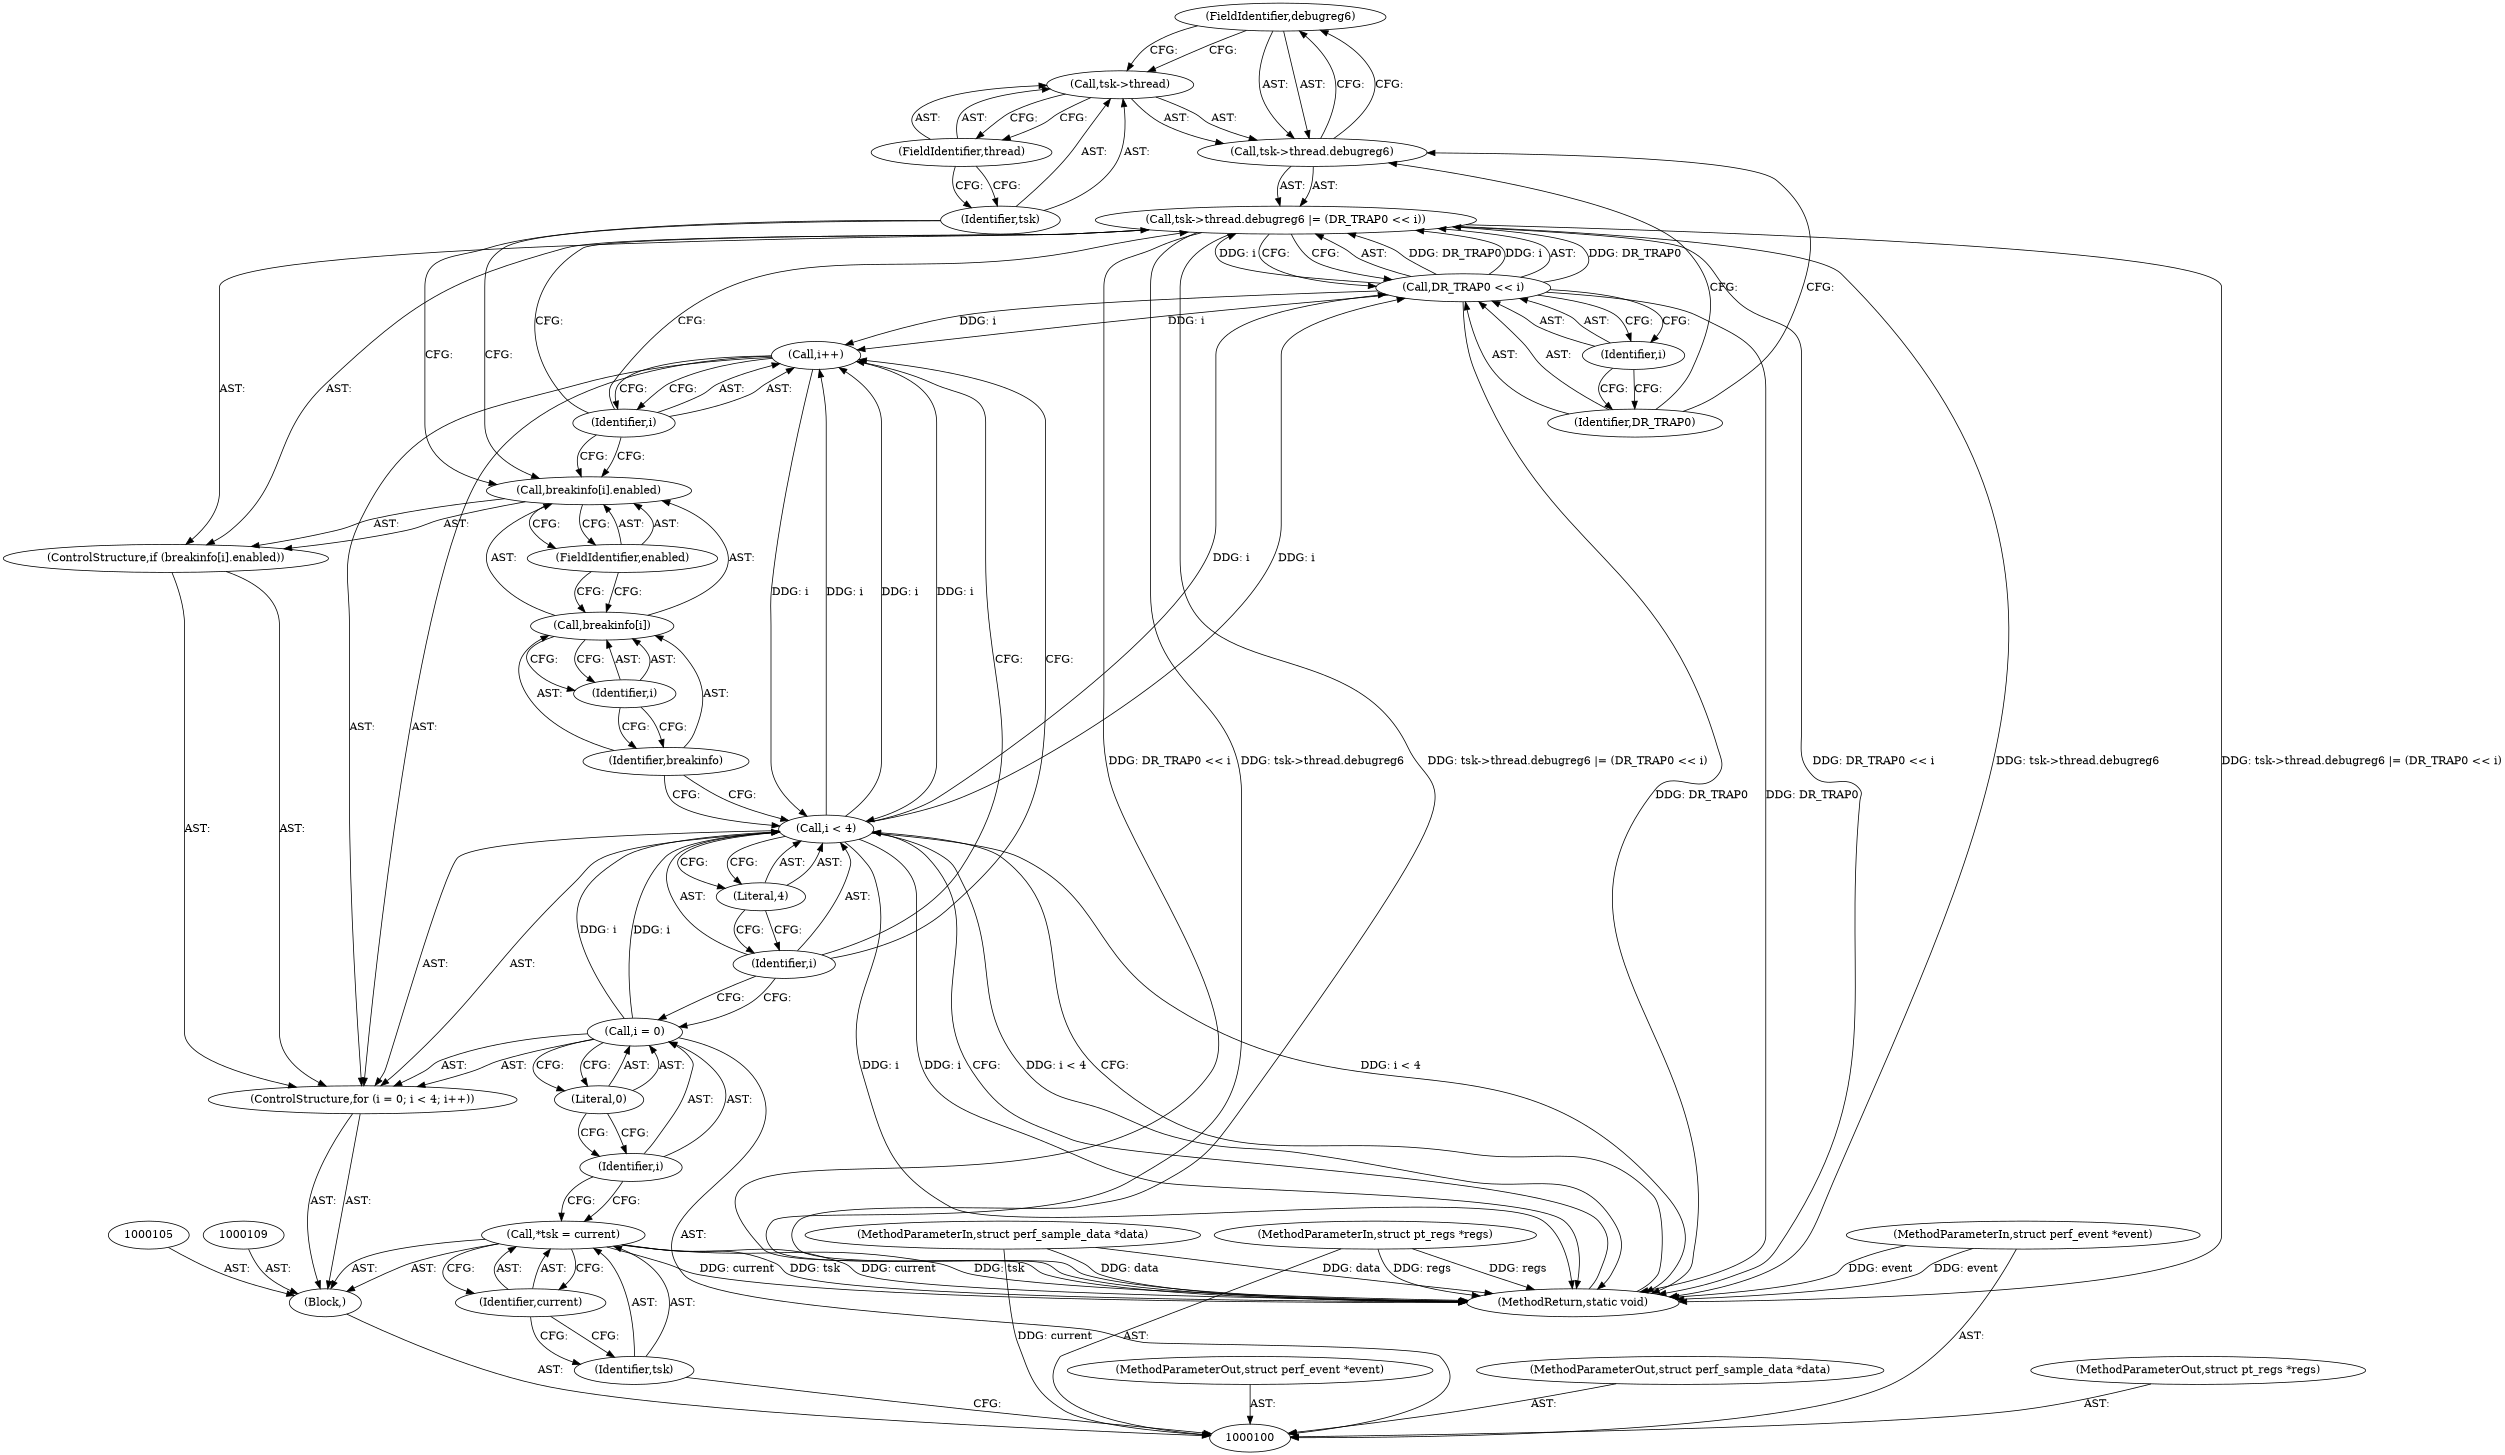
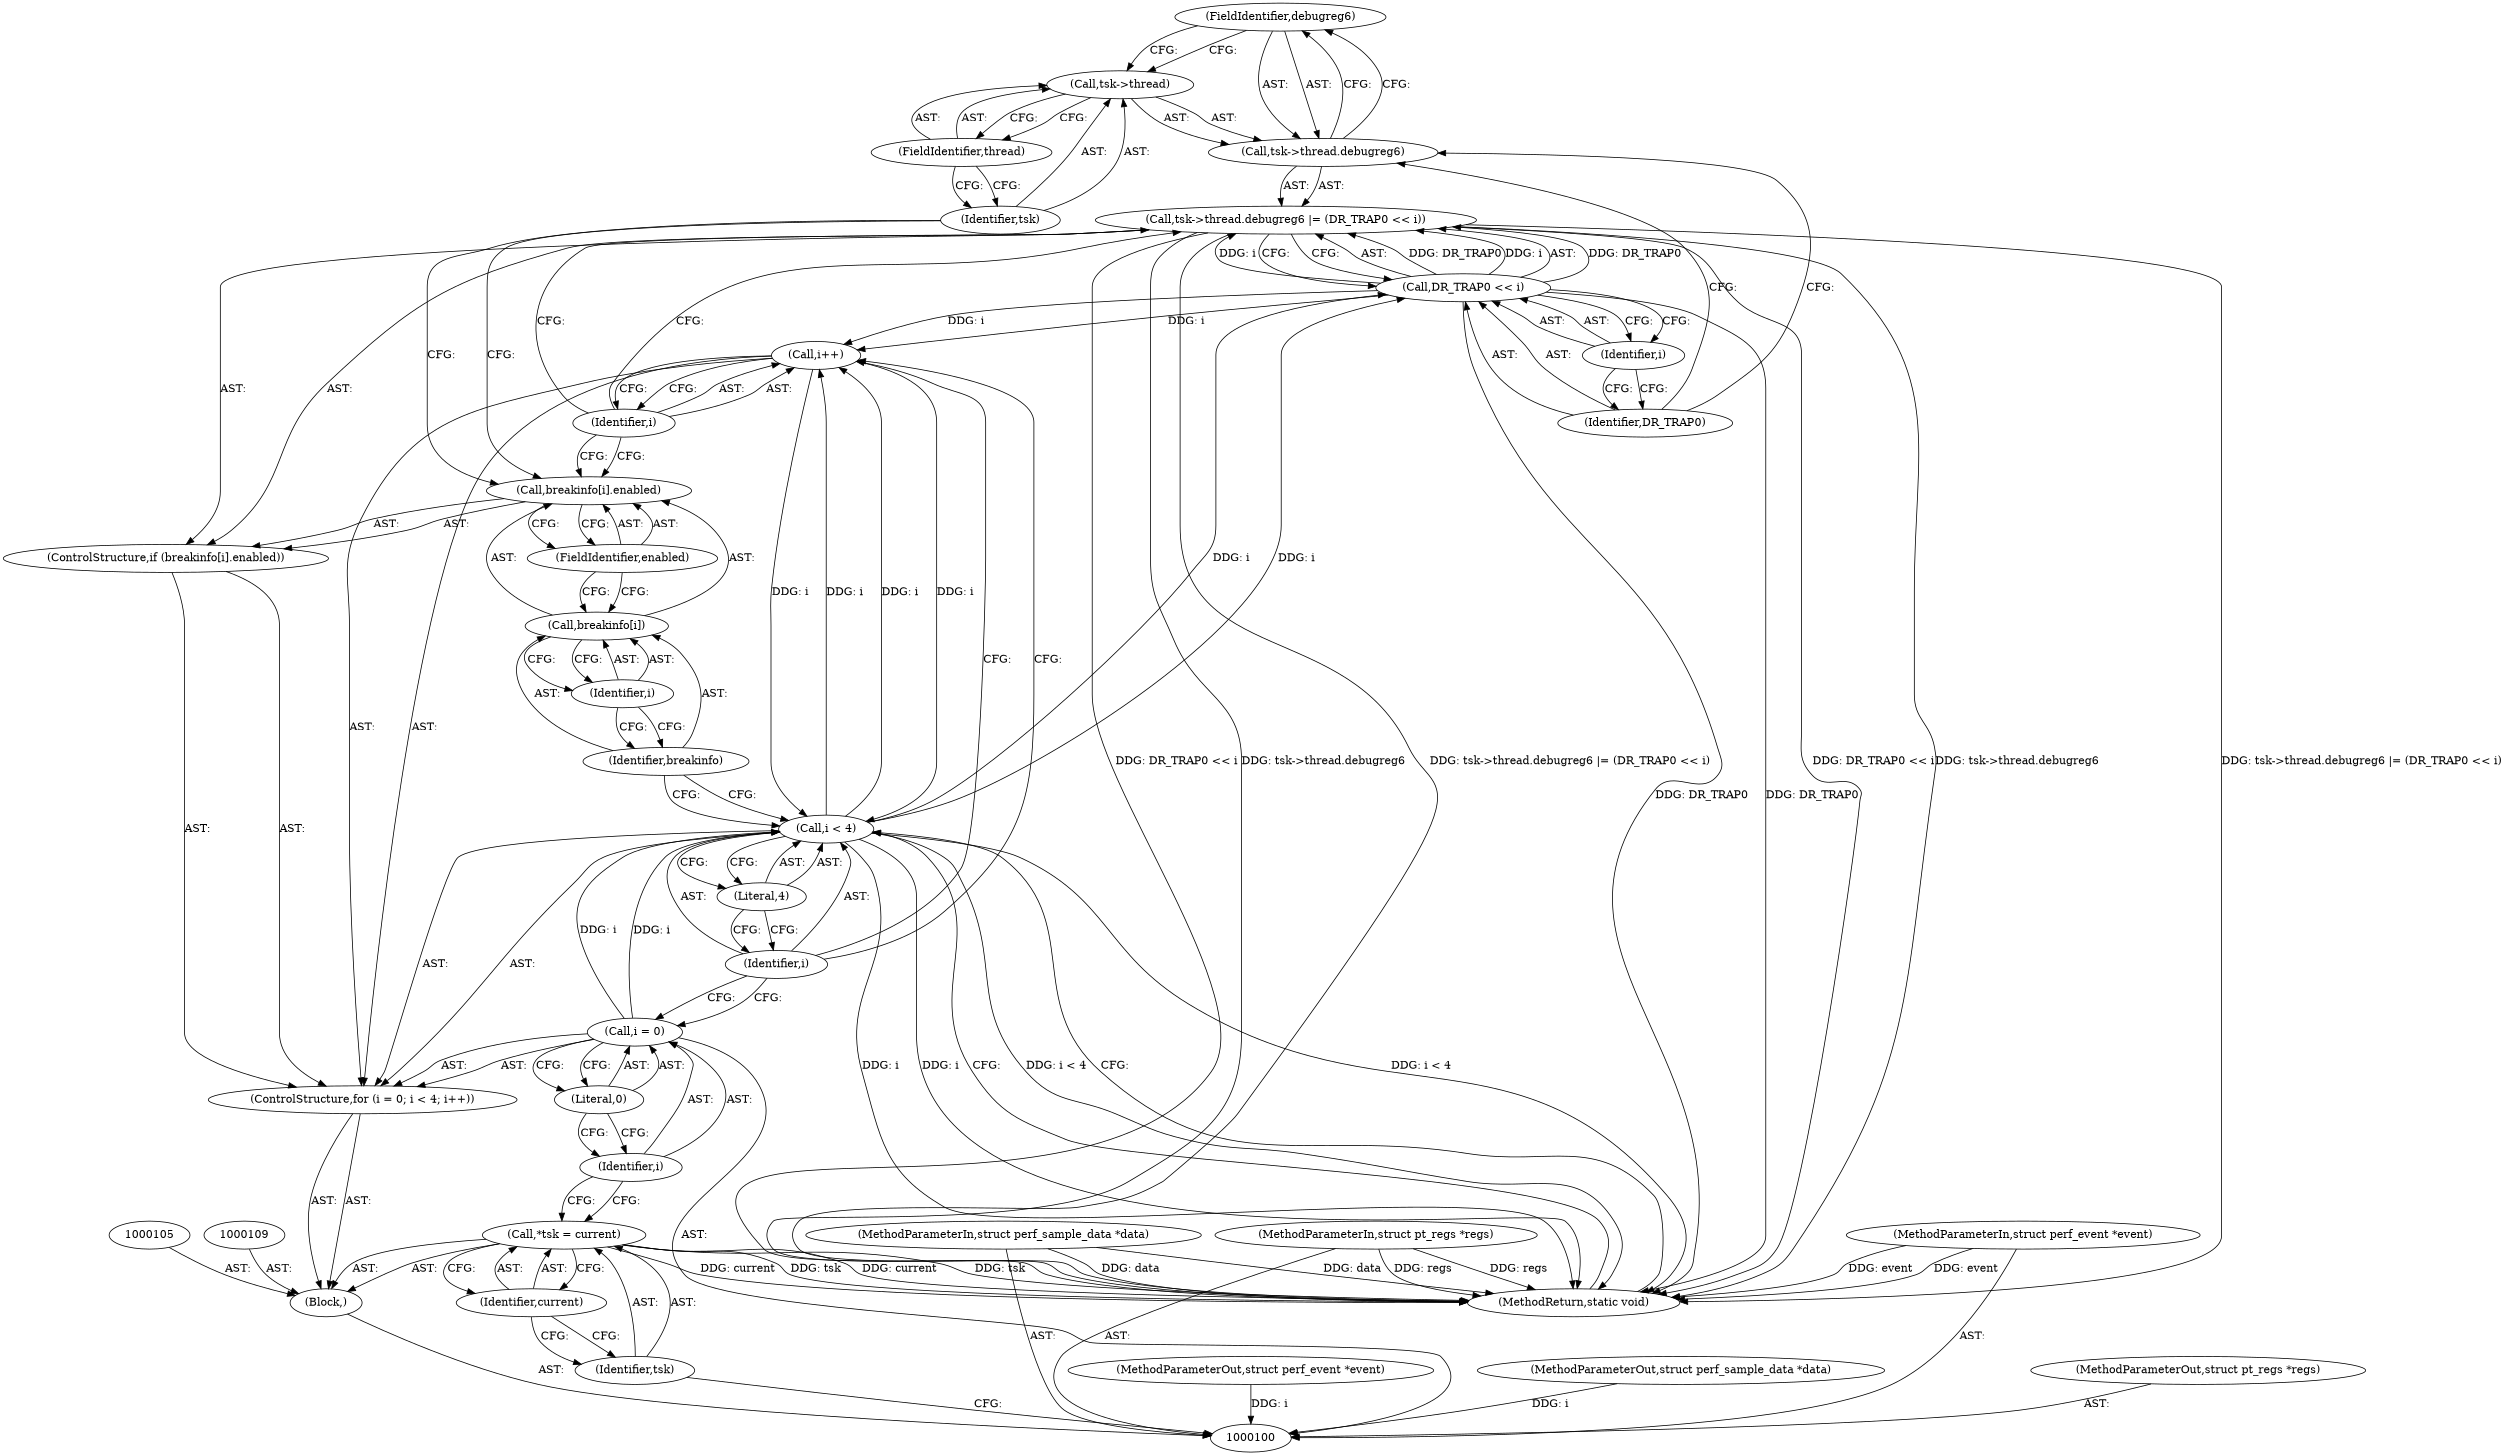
(1055, 1337) -> (1045, 1337)
(1265, 1404) -> (1270, 1404)
(1546, 1404) -> (1550, 1404)
